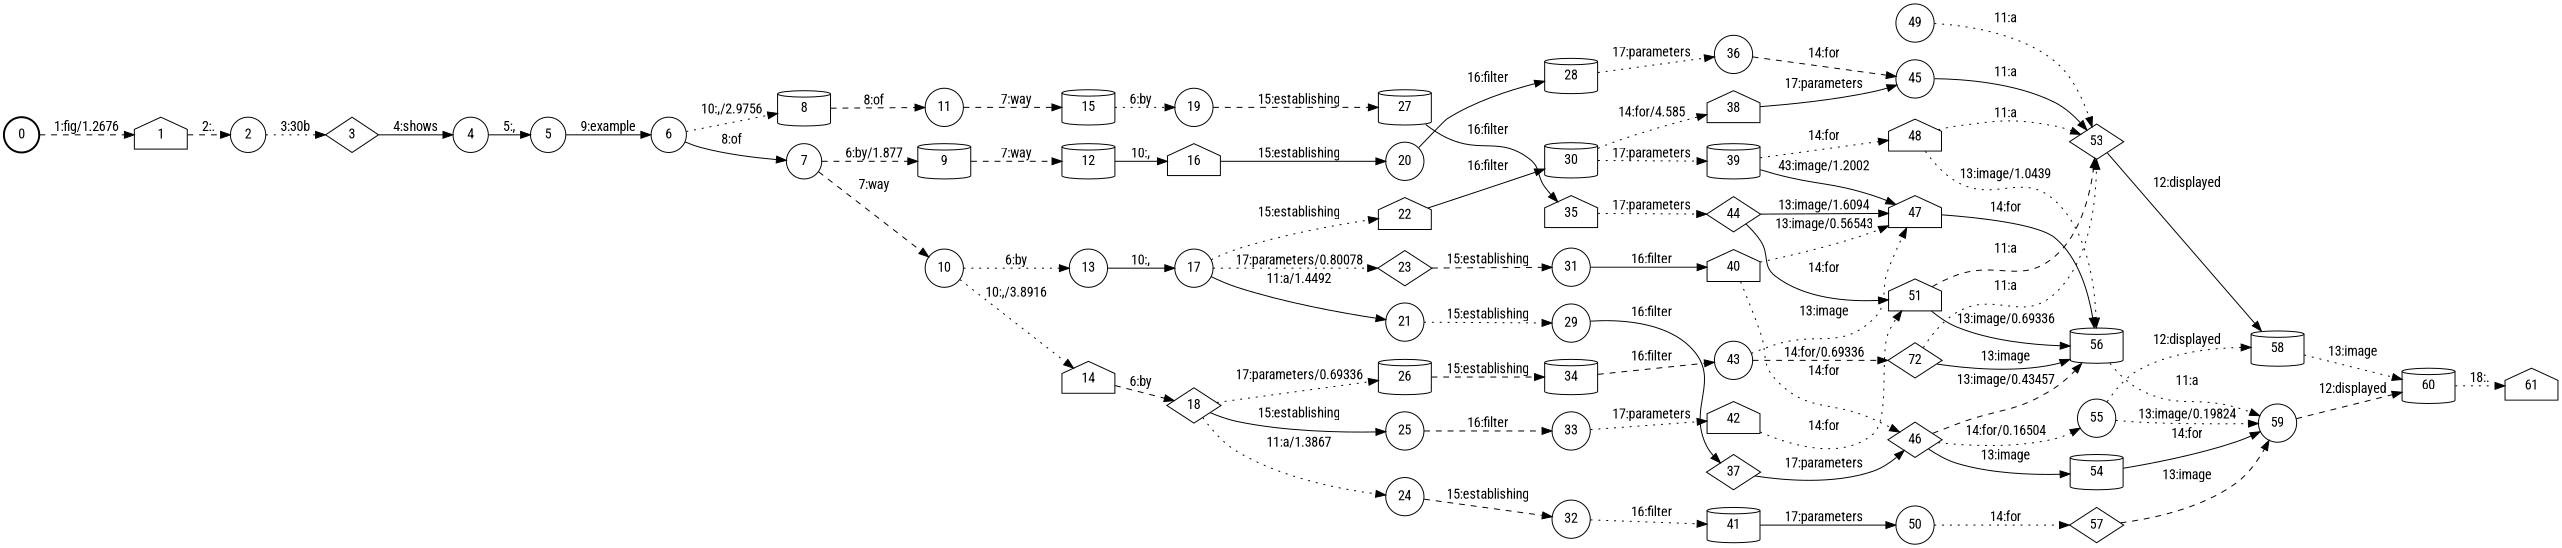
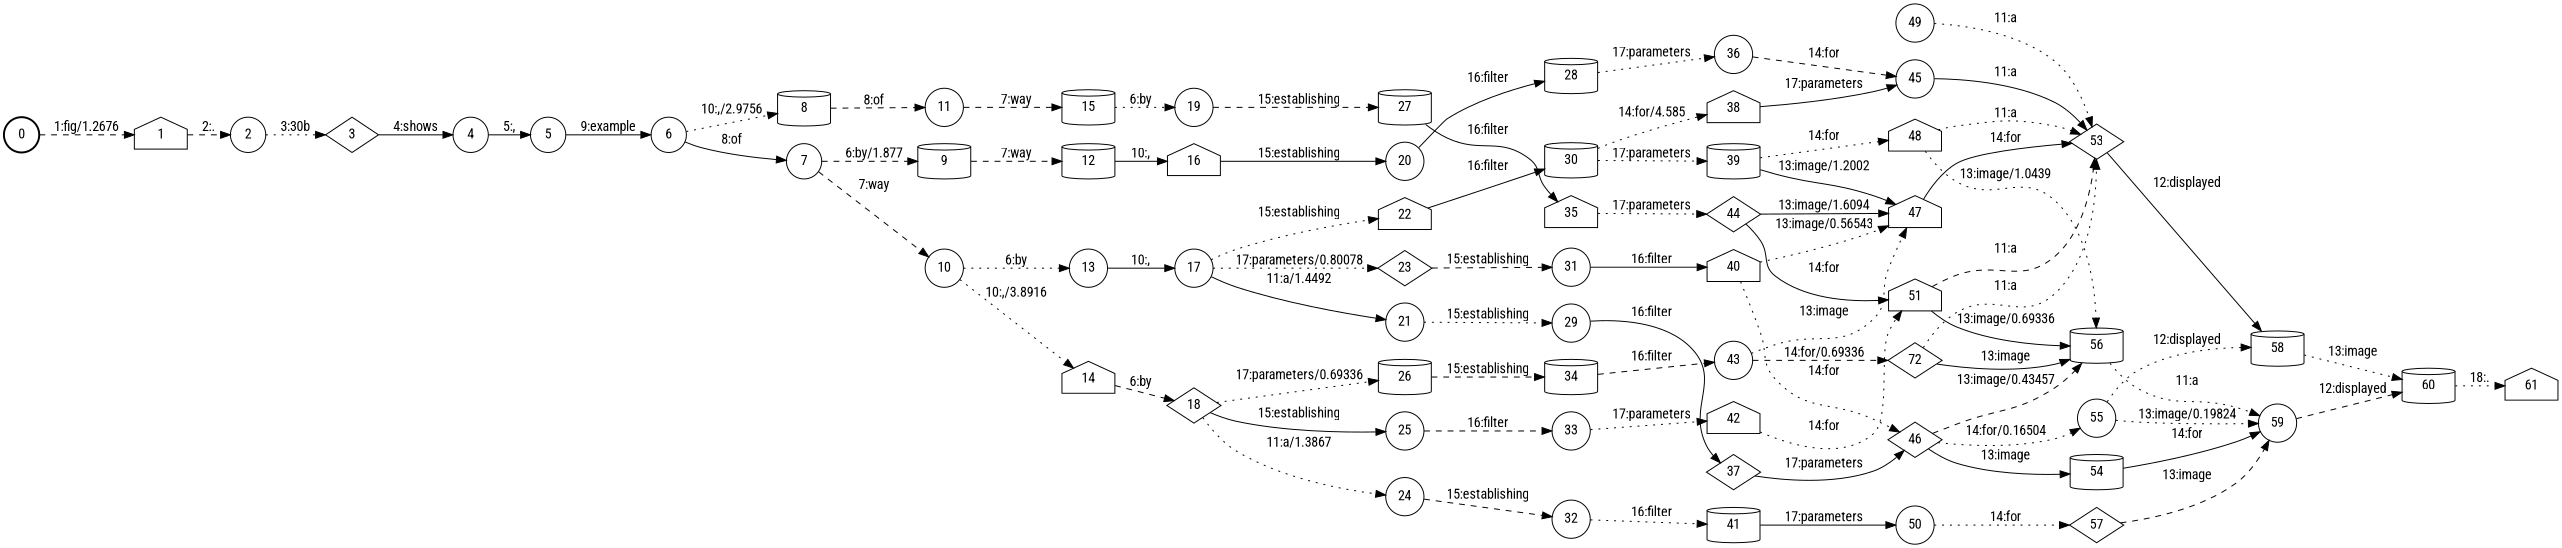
(1824, 167) -> (1824, 167)
(2043, 232) -> (1984, 155)
